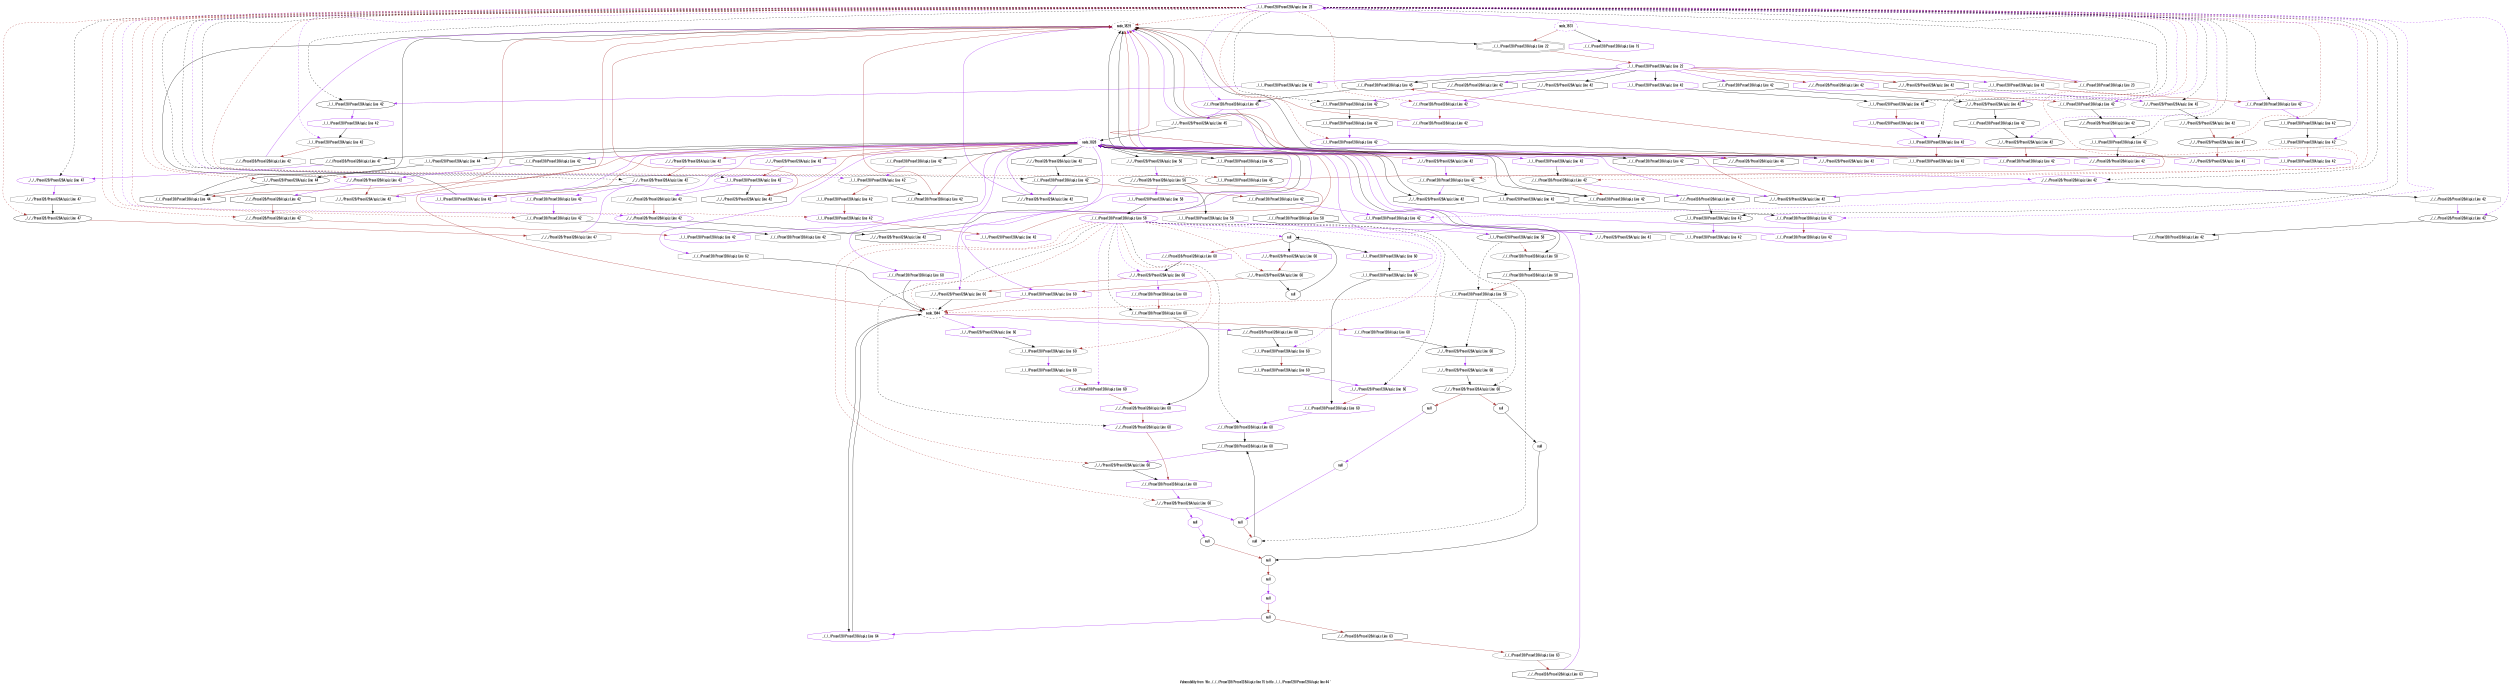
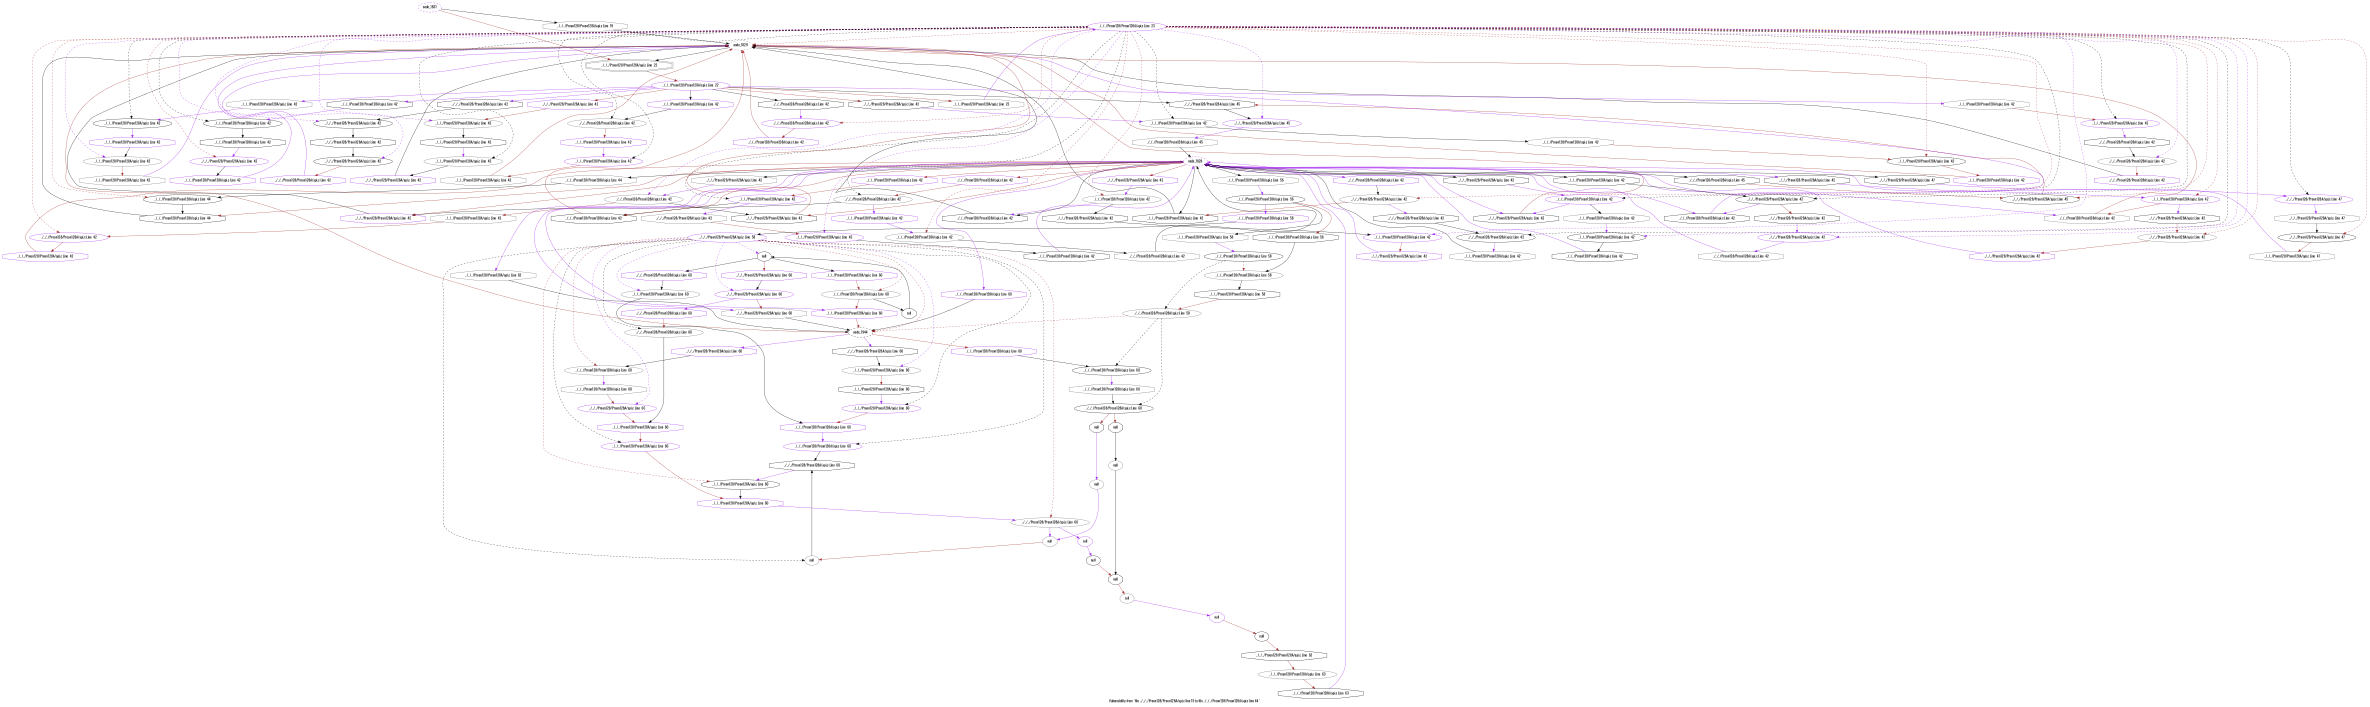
none -> (670, 37)
(1611, 46) -> (585, 26)
(1756, 162) -> none
(851, 636) -> none
